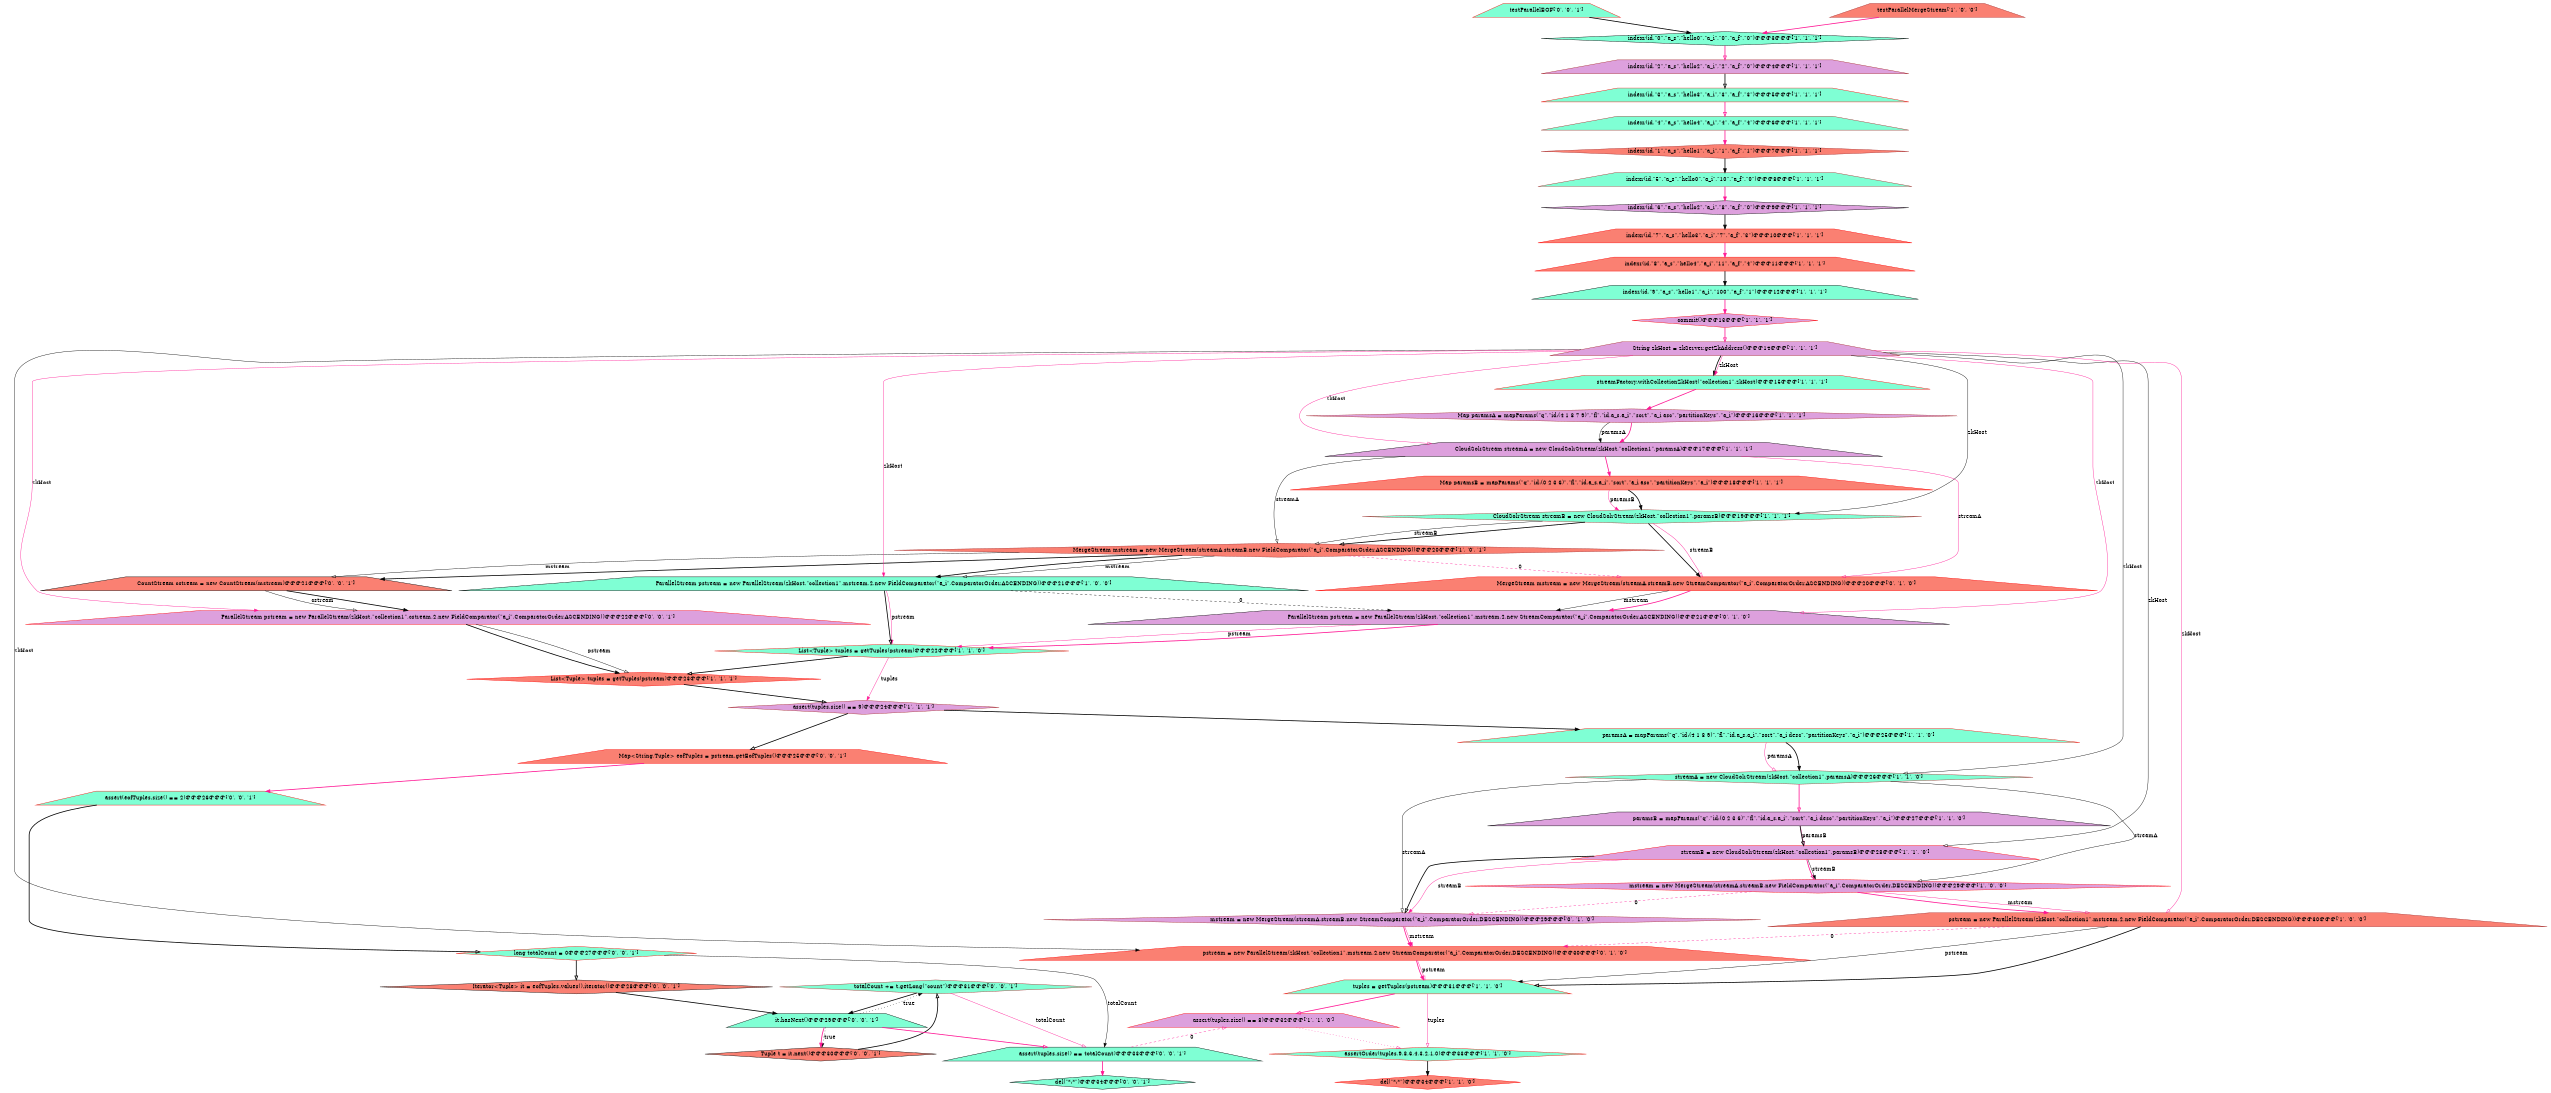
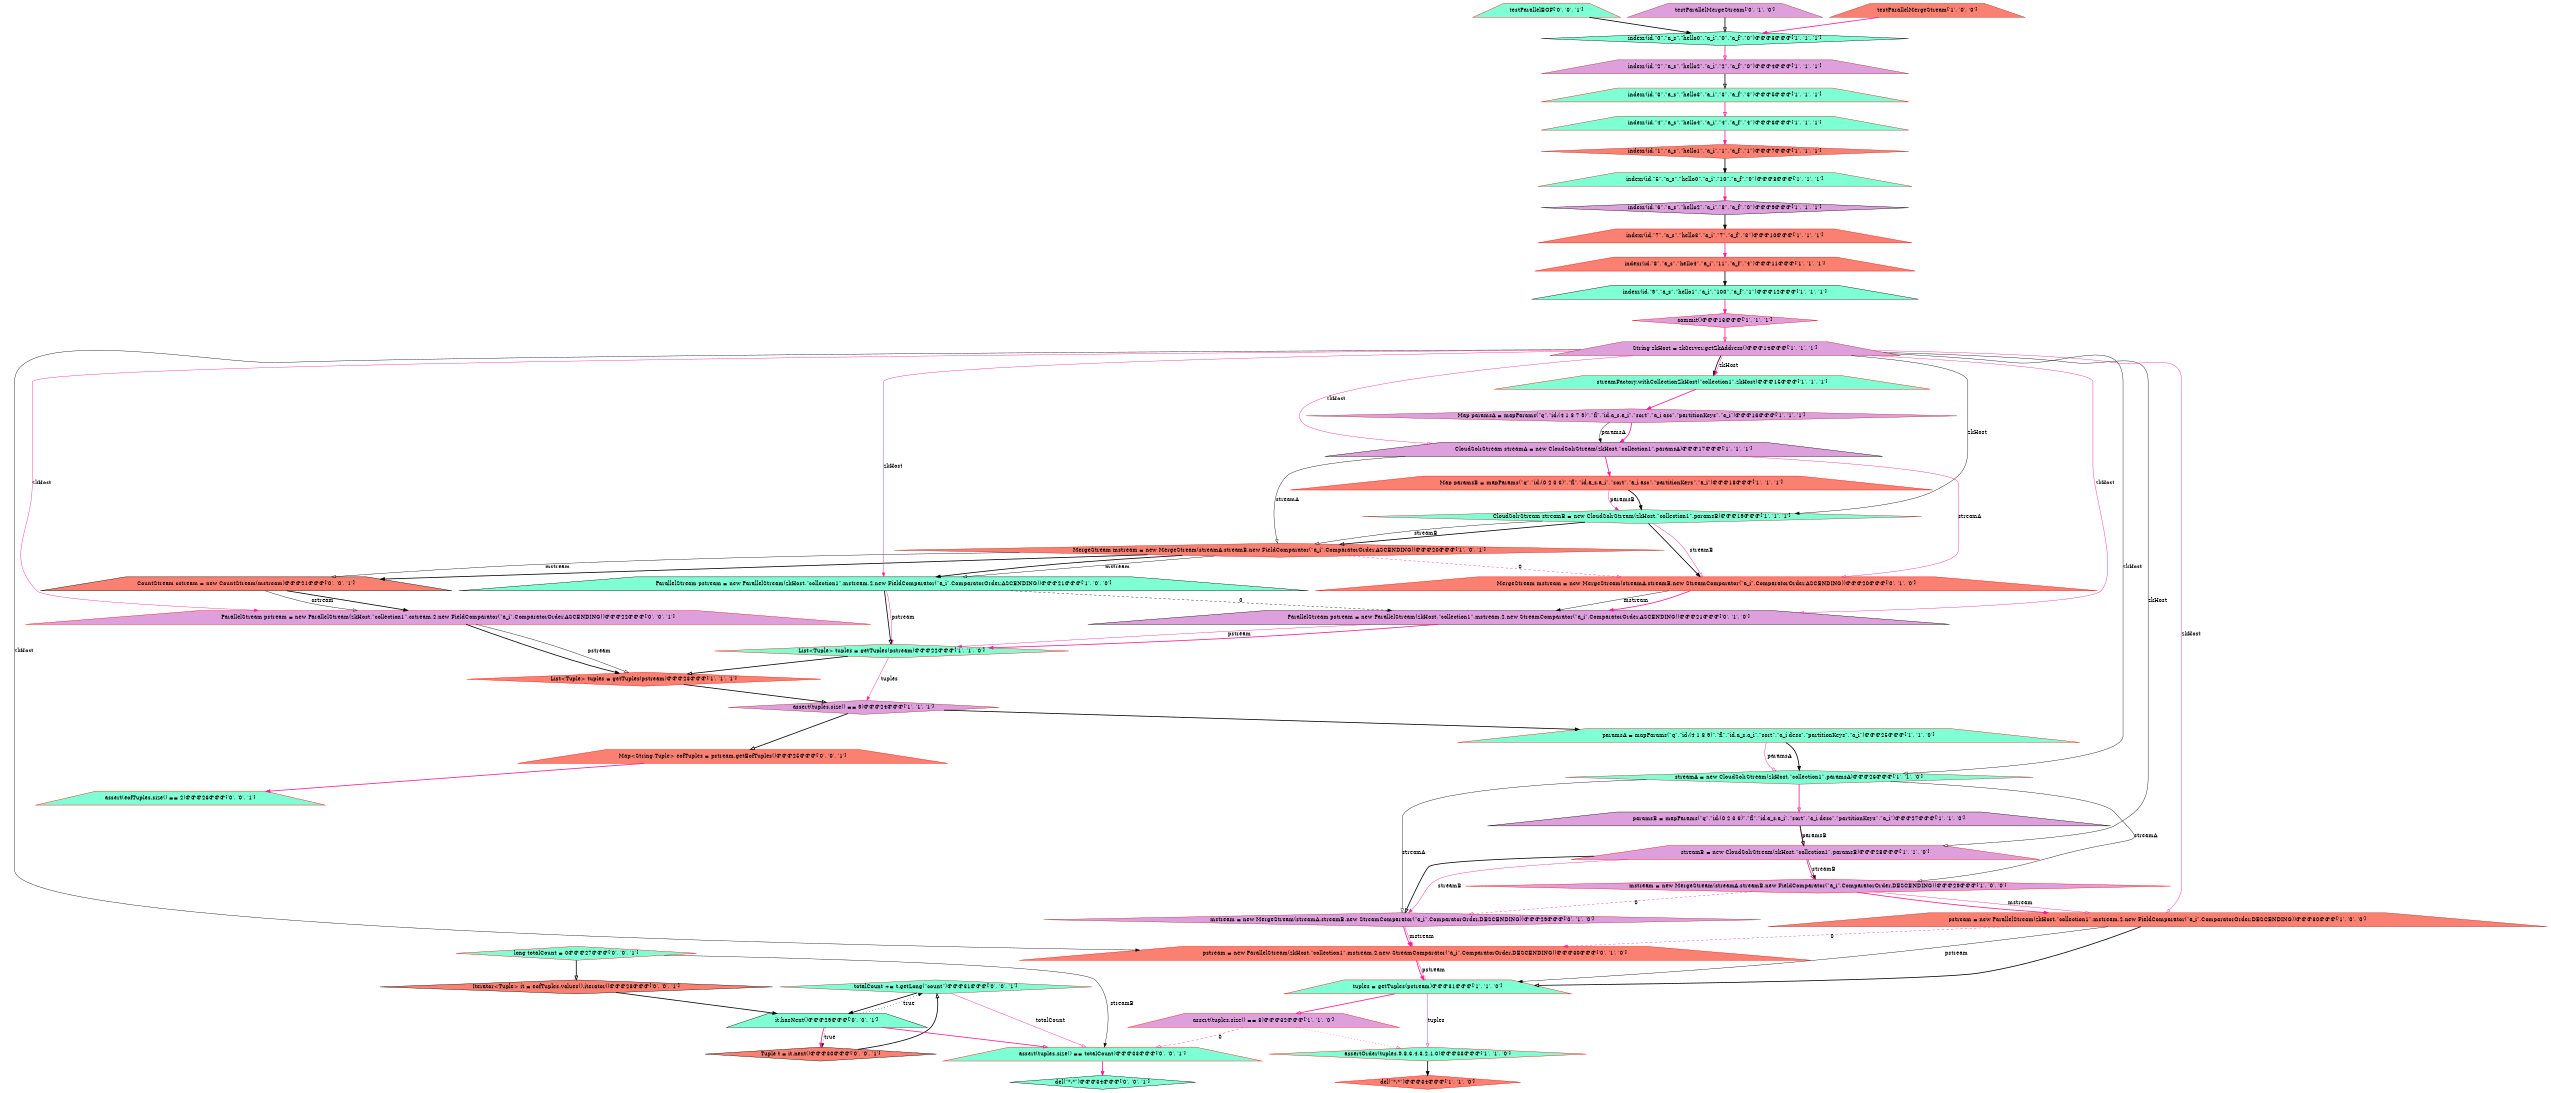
none -> (1725, 10)
(170, 942) -> none
(1122, 1004) -> (1122, 1004)
(1177, 1037) -> (1202, 1039)
(1103, 1054) -> (1103, 1054)
